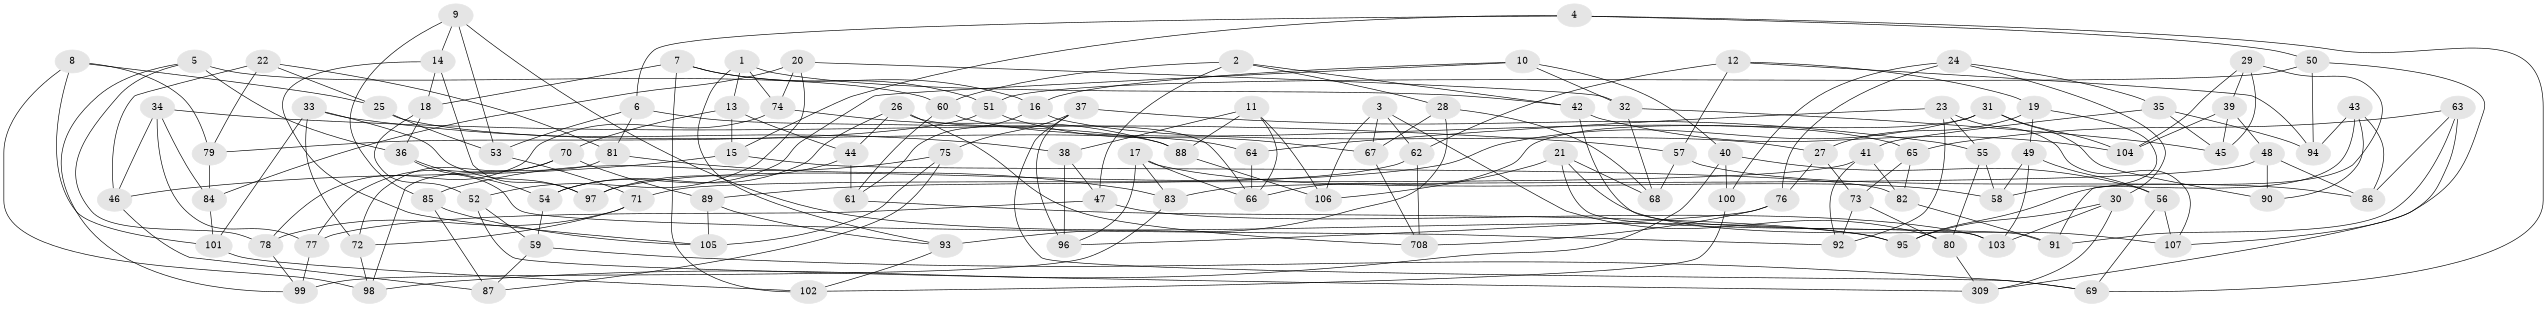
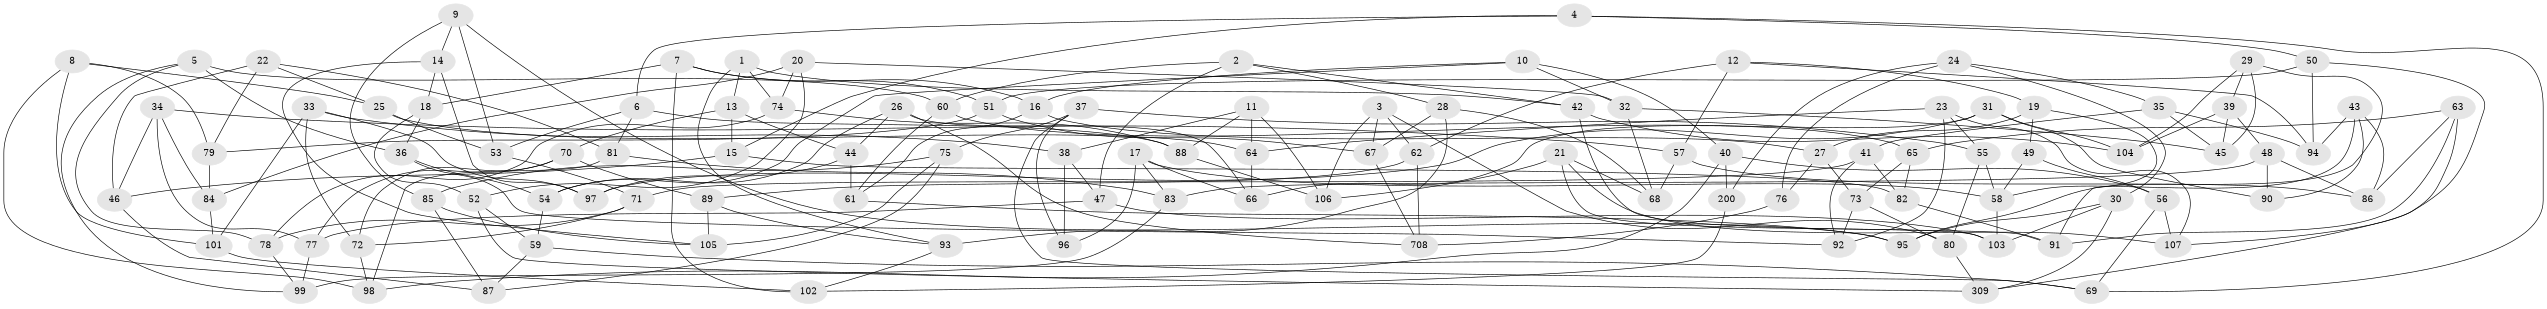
(1277, 154) -> (1252, 131)
(1727, 200) -> (1727, 200)
(2023, 203) -> (1997, 223)
(1459, 230) -> none
